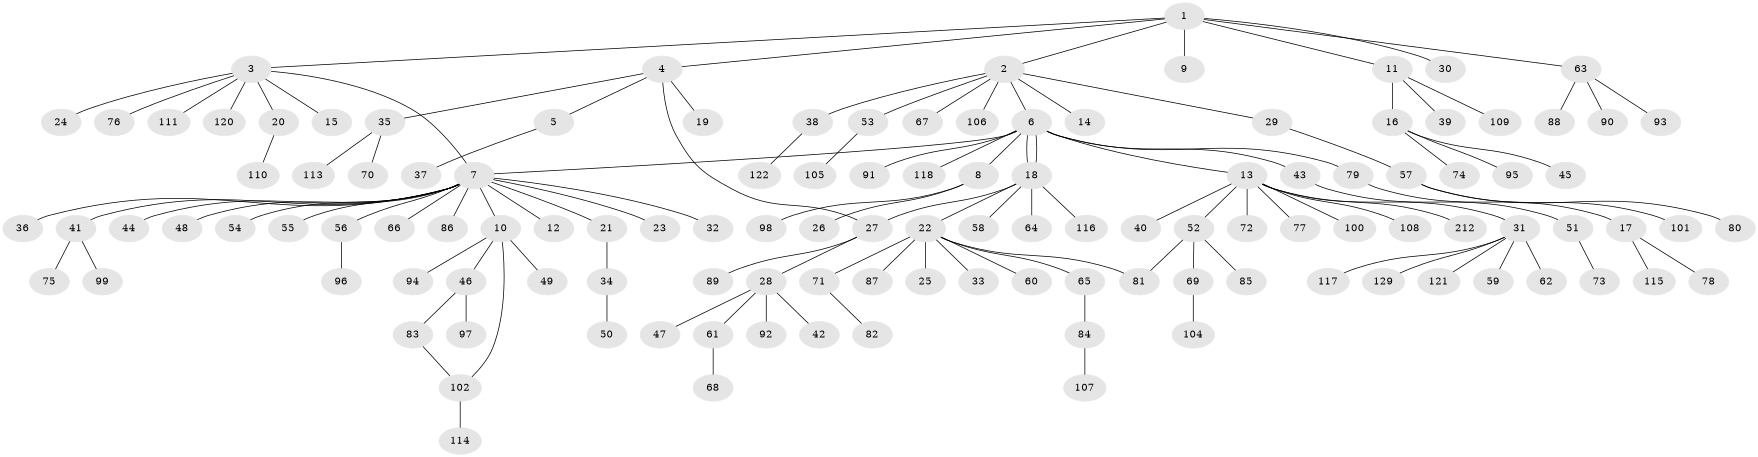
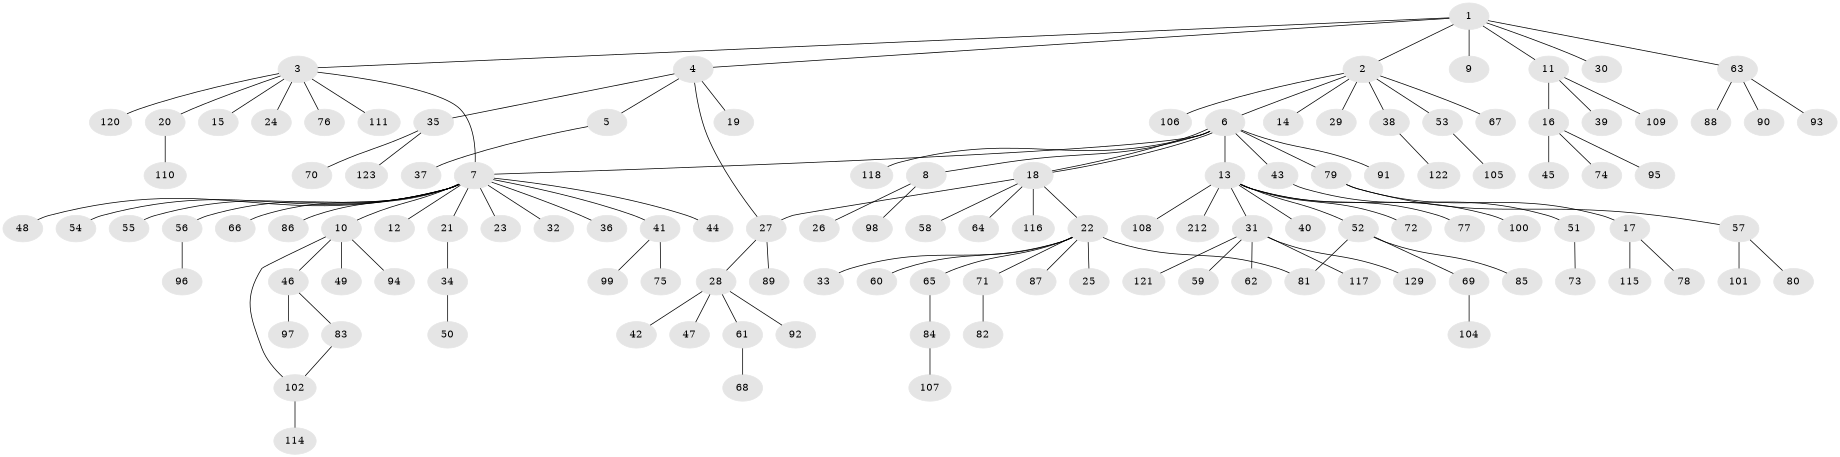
(1341, 147) -> (1542, 209)
(313, 176) -> (367, 176)
